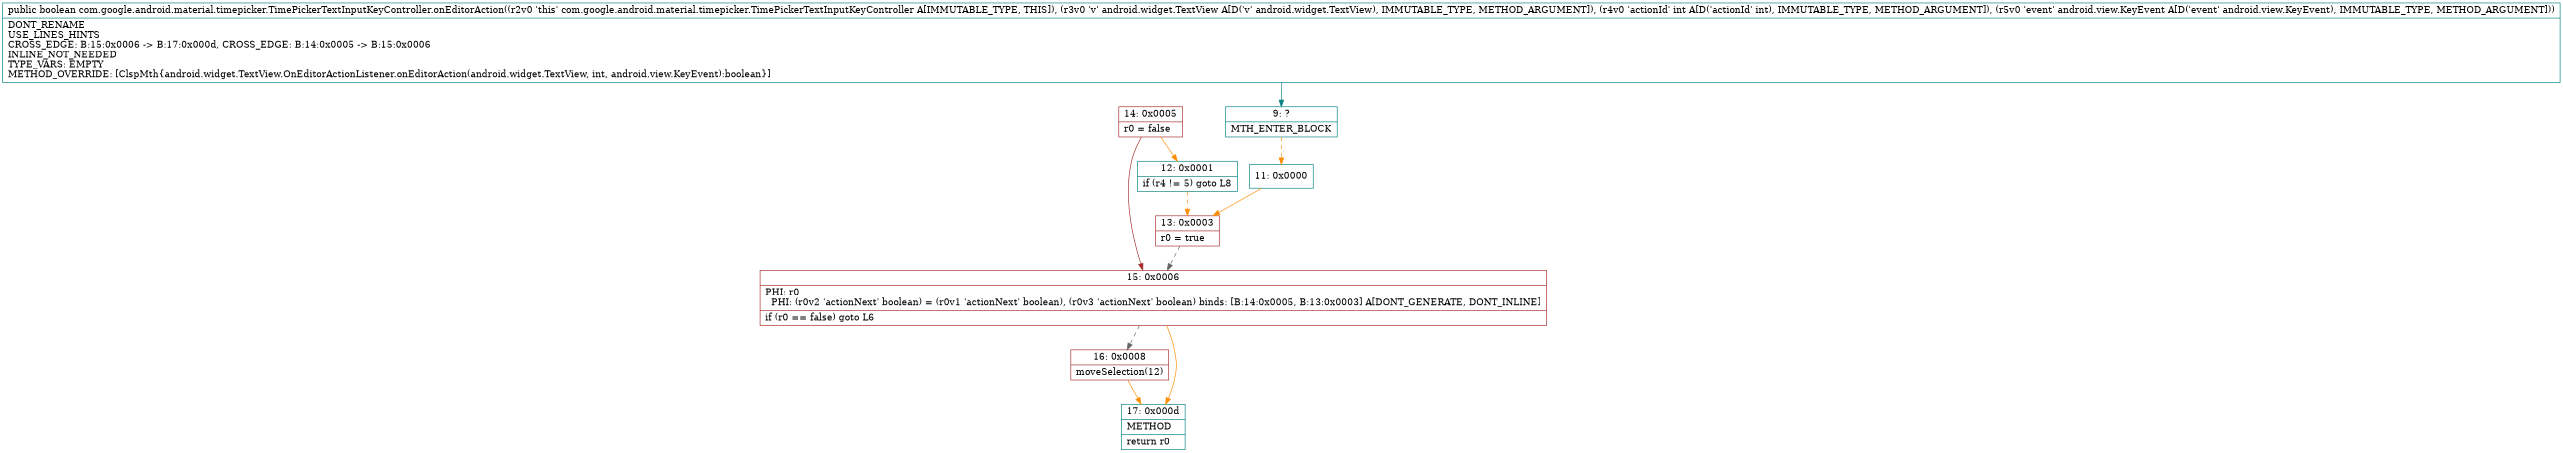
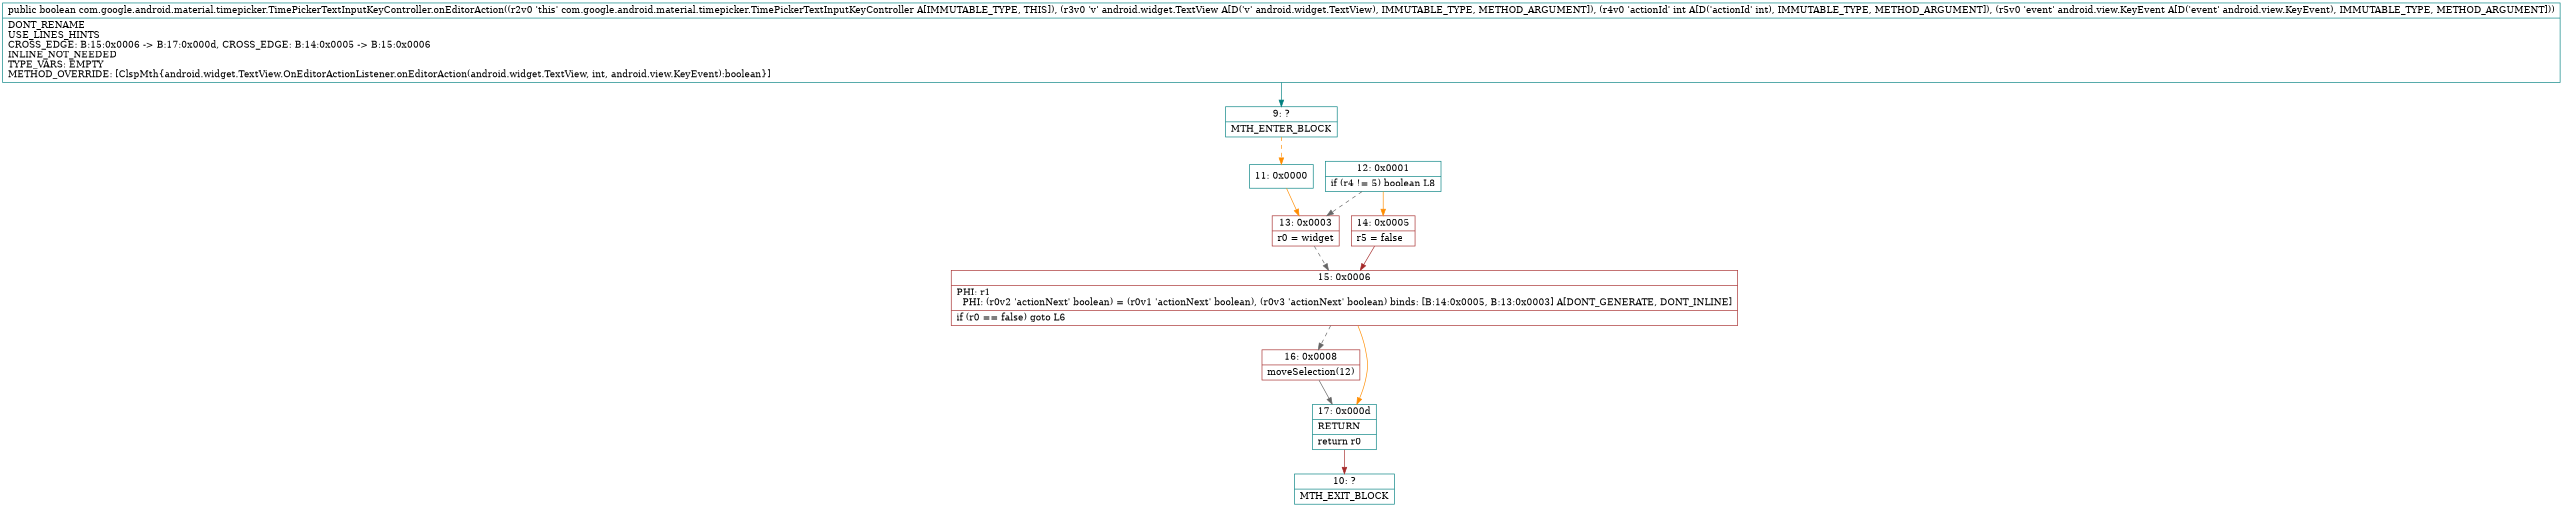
(1147, 129) -> (1380, 238)
(1167, 146) -> (1383, 200)
(1187, 184) -> (1383, 184)
(1187, 200) -> (1347, 202)
(1183, 238) -> (1306, 238)
(784, 293) -> (975, 293)
(1133, 389) -> (1324, 389)
(1149, 427) -> (1339, 427)
none -> (1344, 489)
